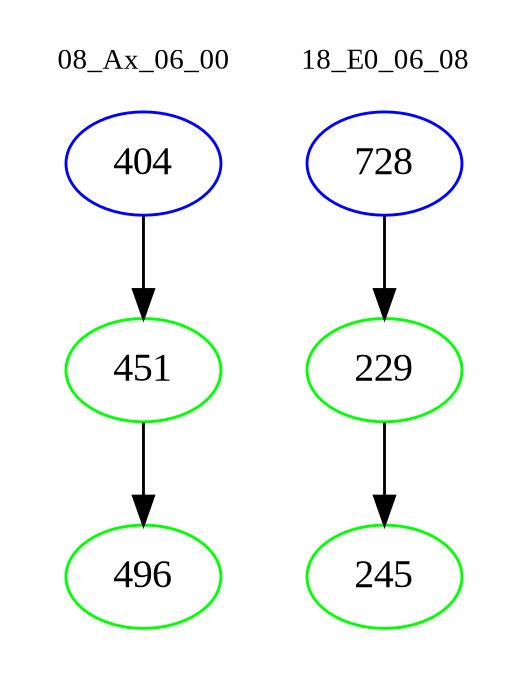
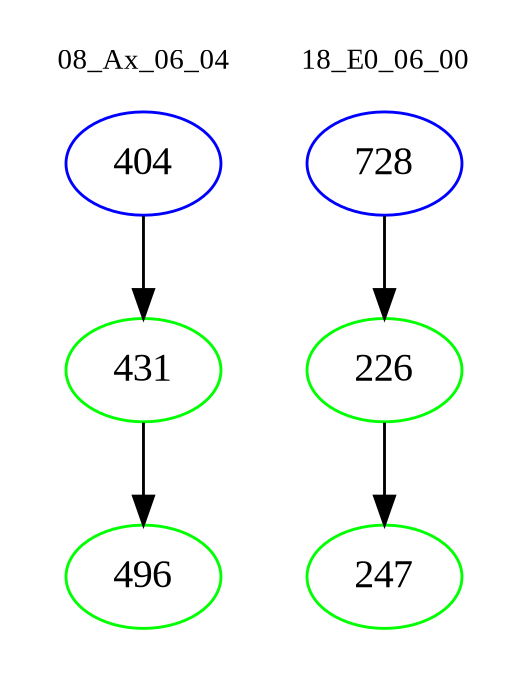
(145, 62) -> (145, 62)
(386, 62) -> (386, 62)
(143, 370) -> (143, 370)
(385, 370) -> (385, 370)
(385, 577) -> (385, 577)
